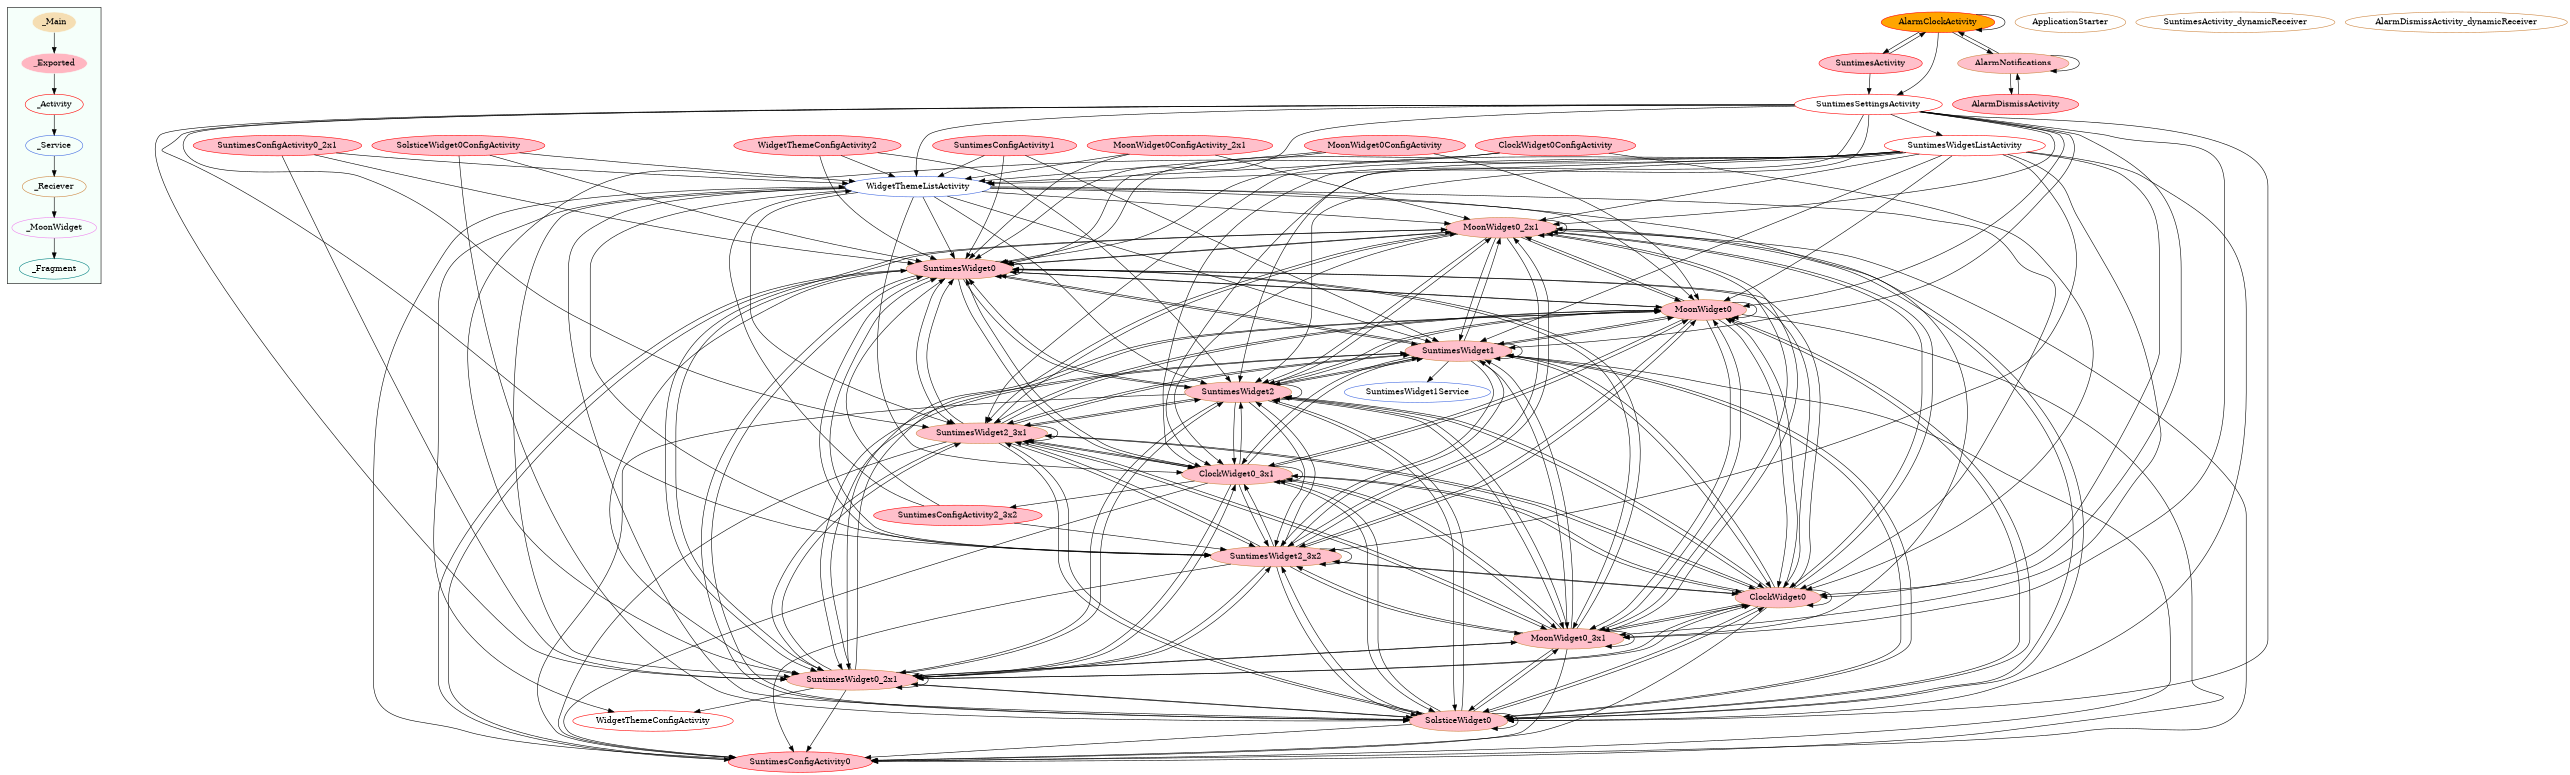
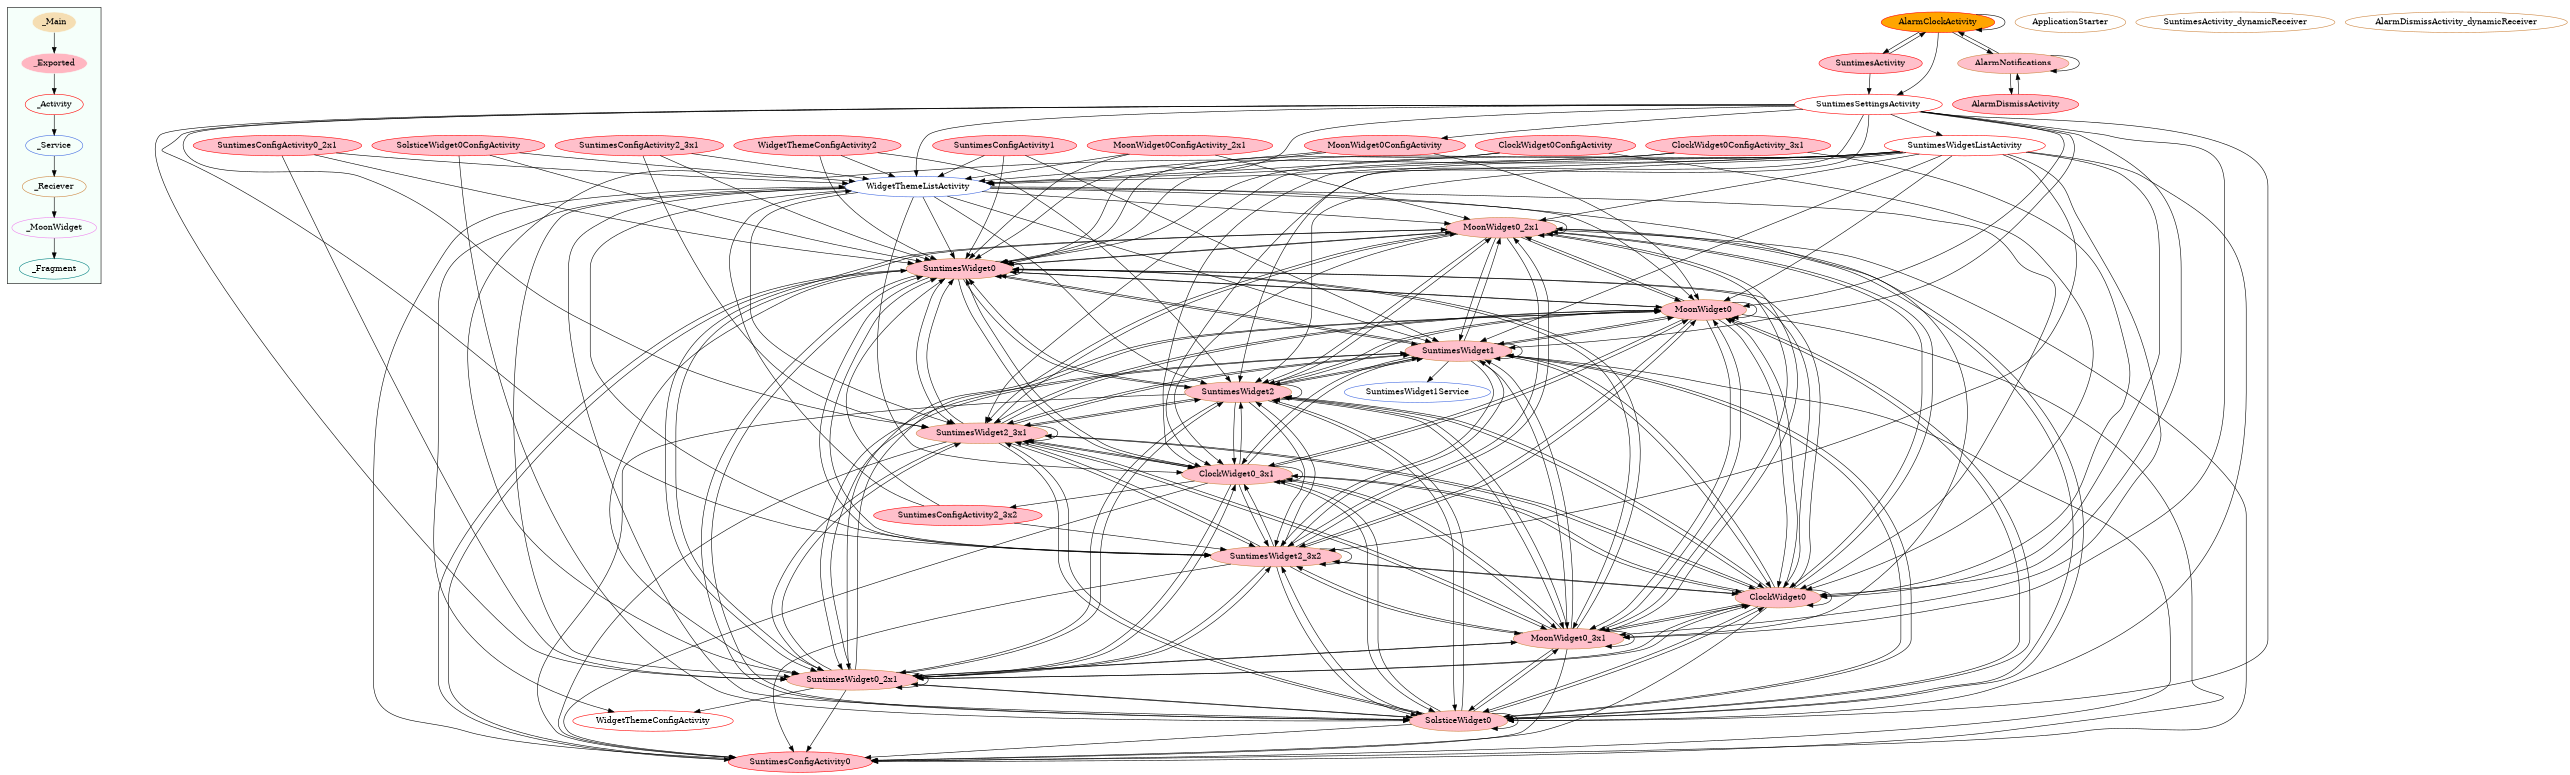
none -> (639, 146)
none -> (1738, 146)
(1918, 191) -> (1625, 122)
